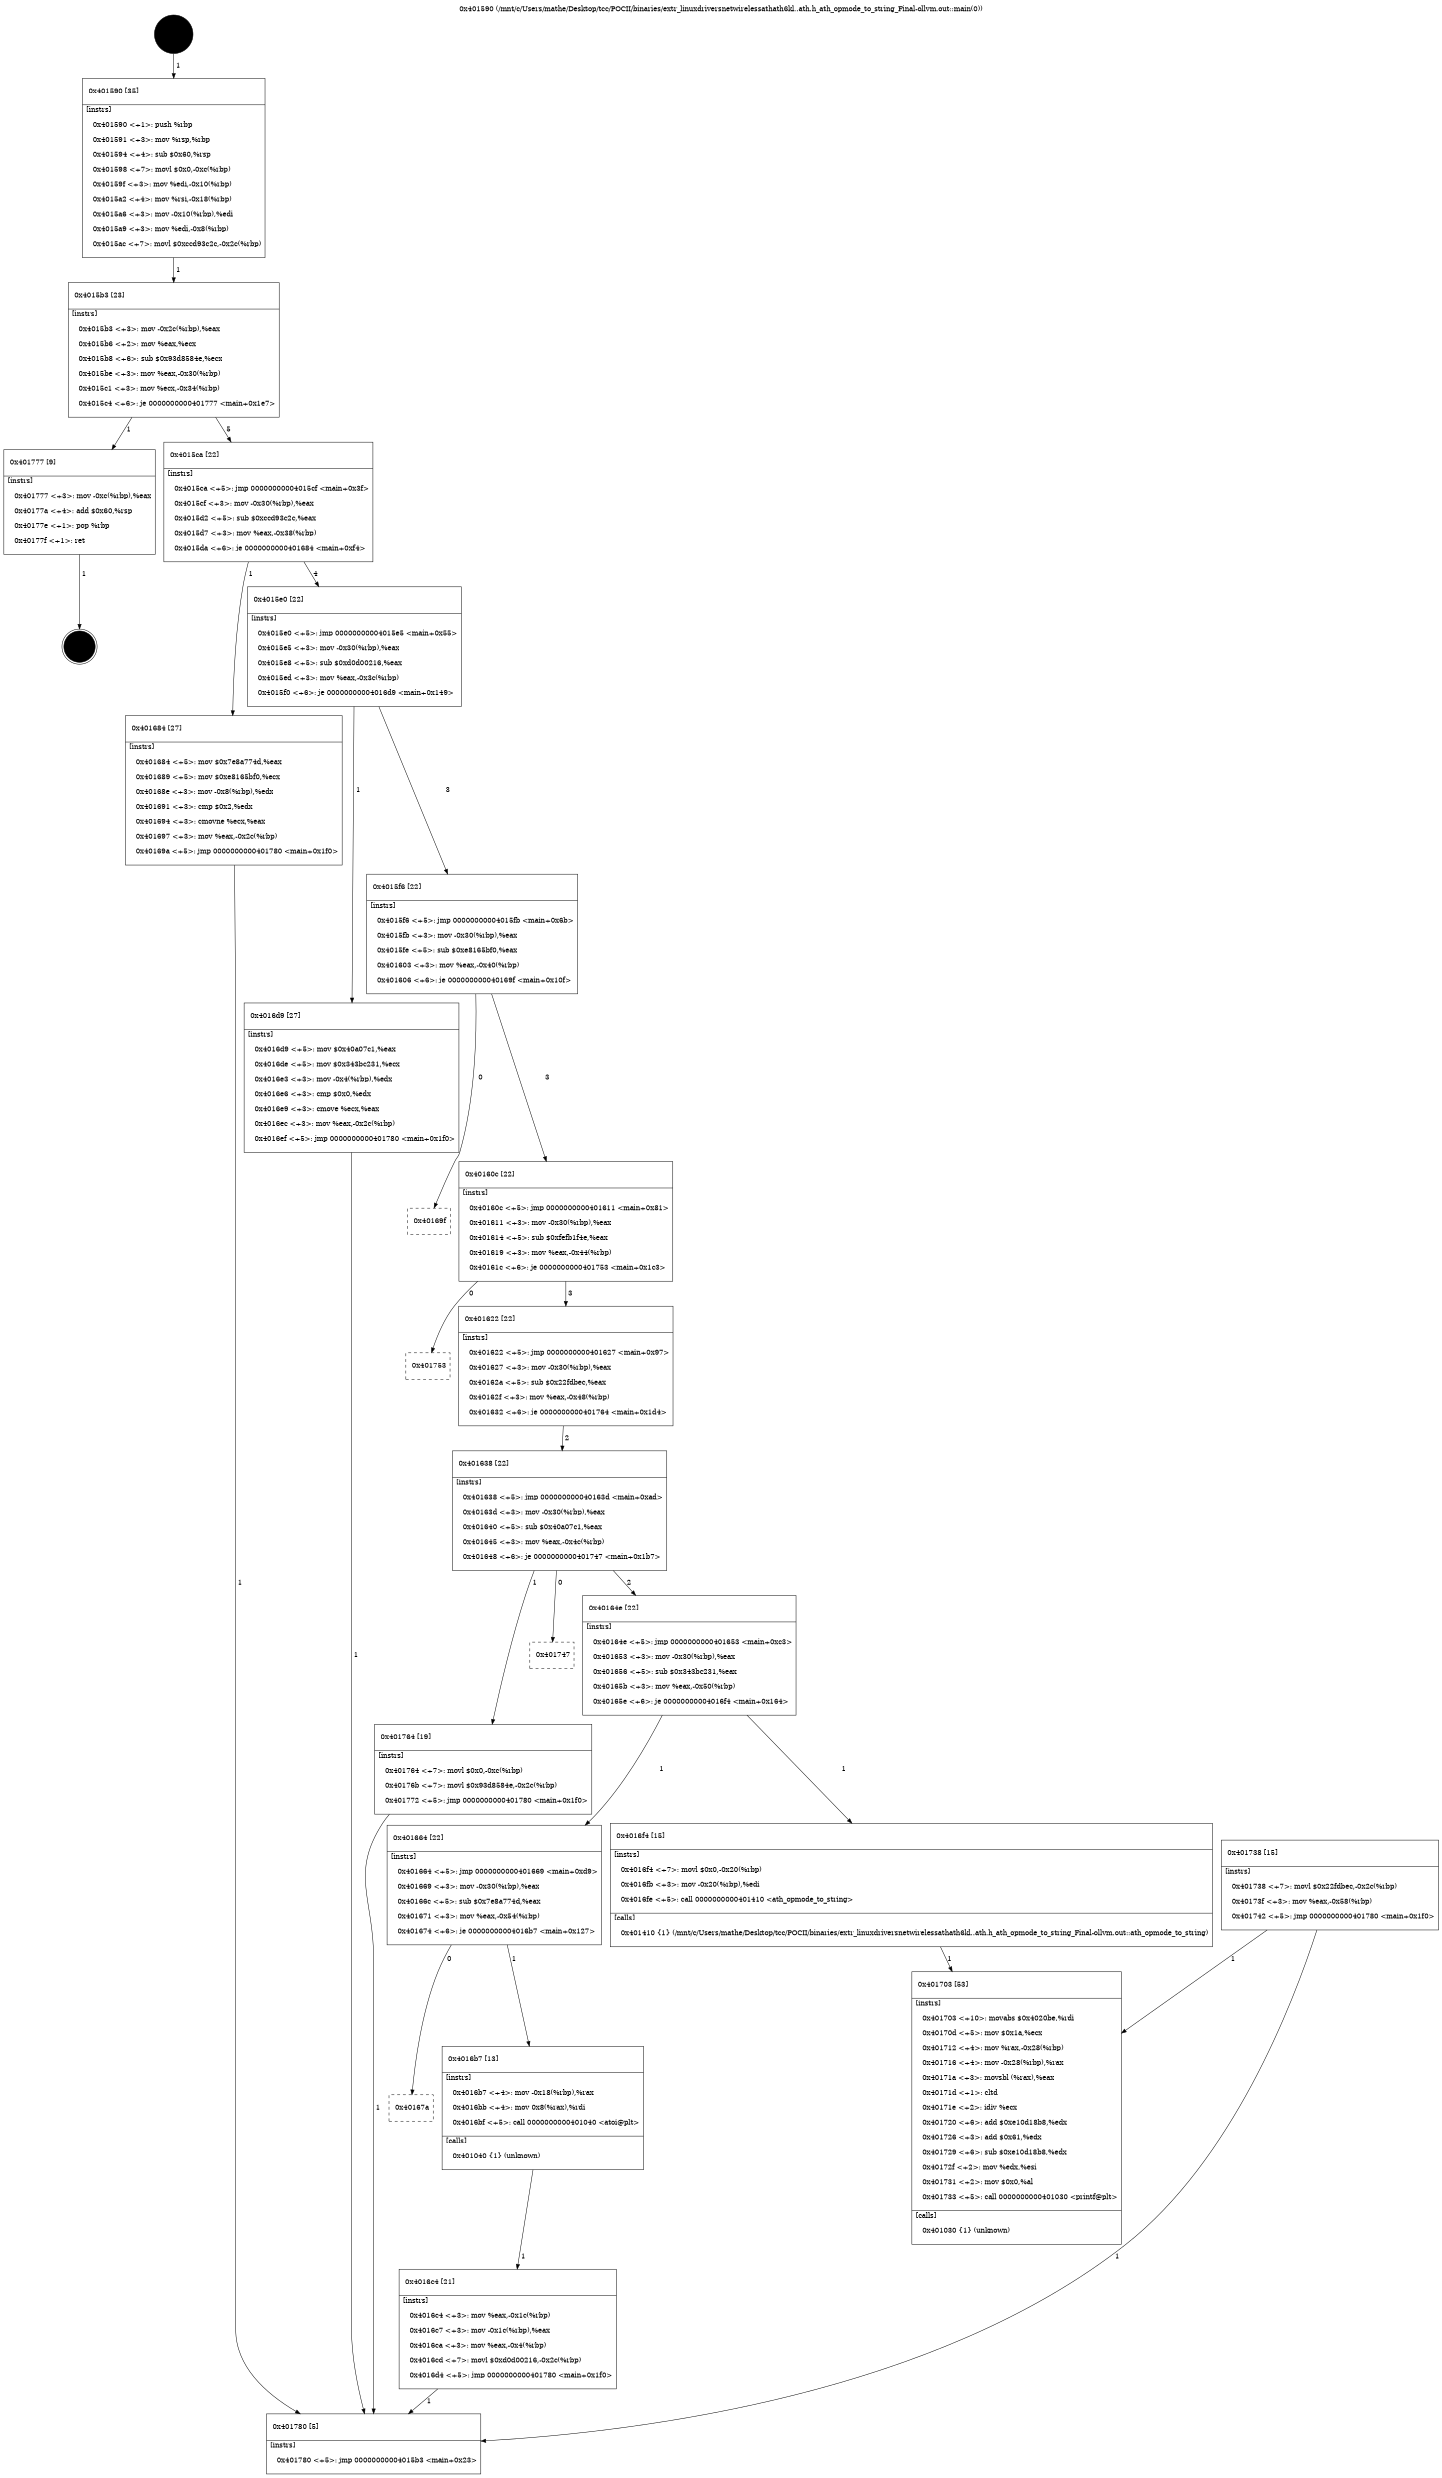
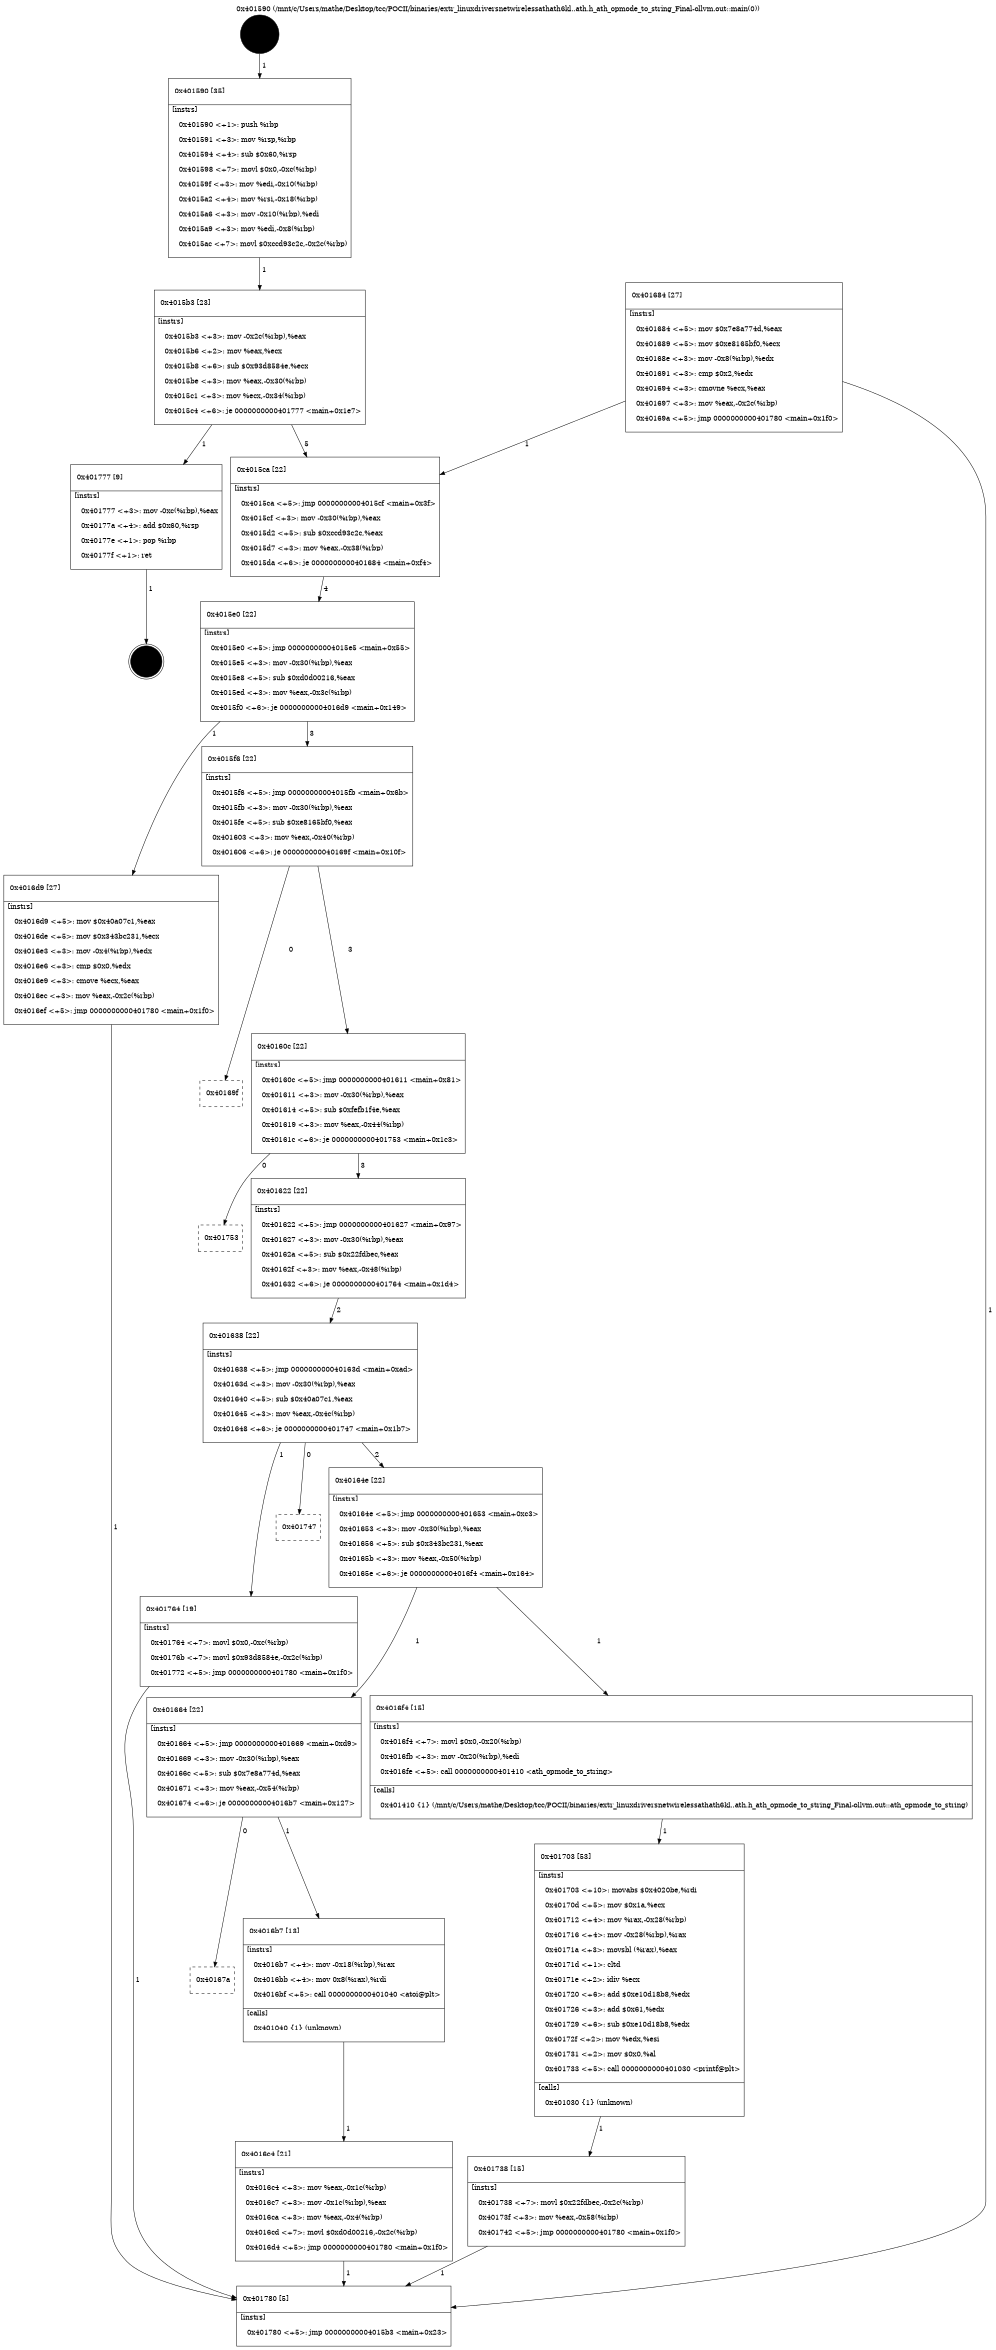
(237, 636) -> (535, 437)
(1196, 1980) -> (596, 2134)
